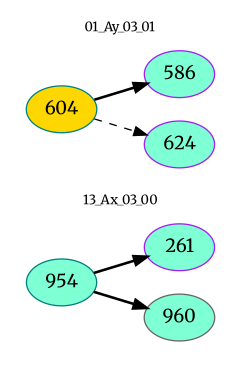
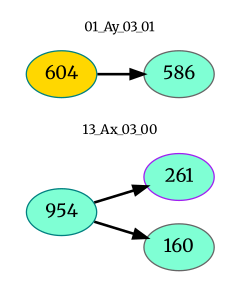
(179, 74) -> (179, 74)
(179, 144) -> none
(179, 318) -> (179, 247)
